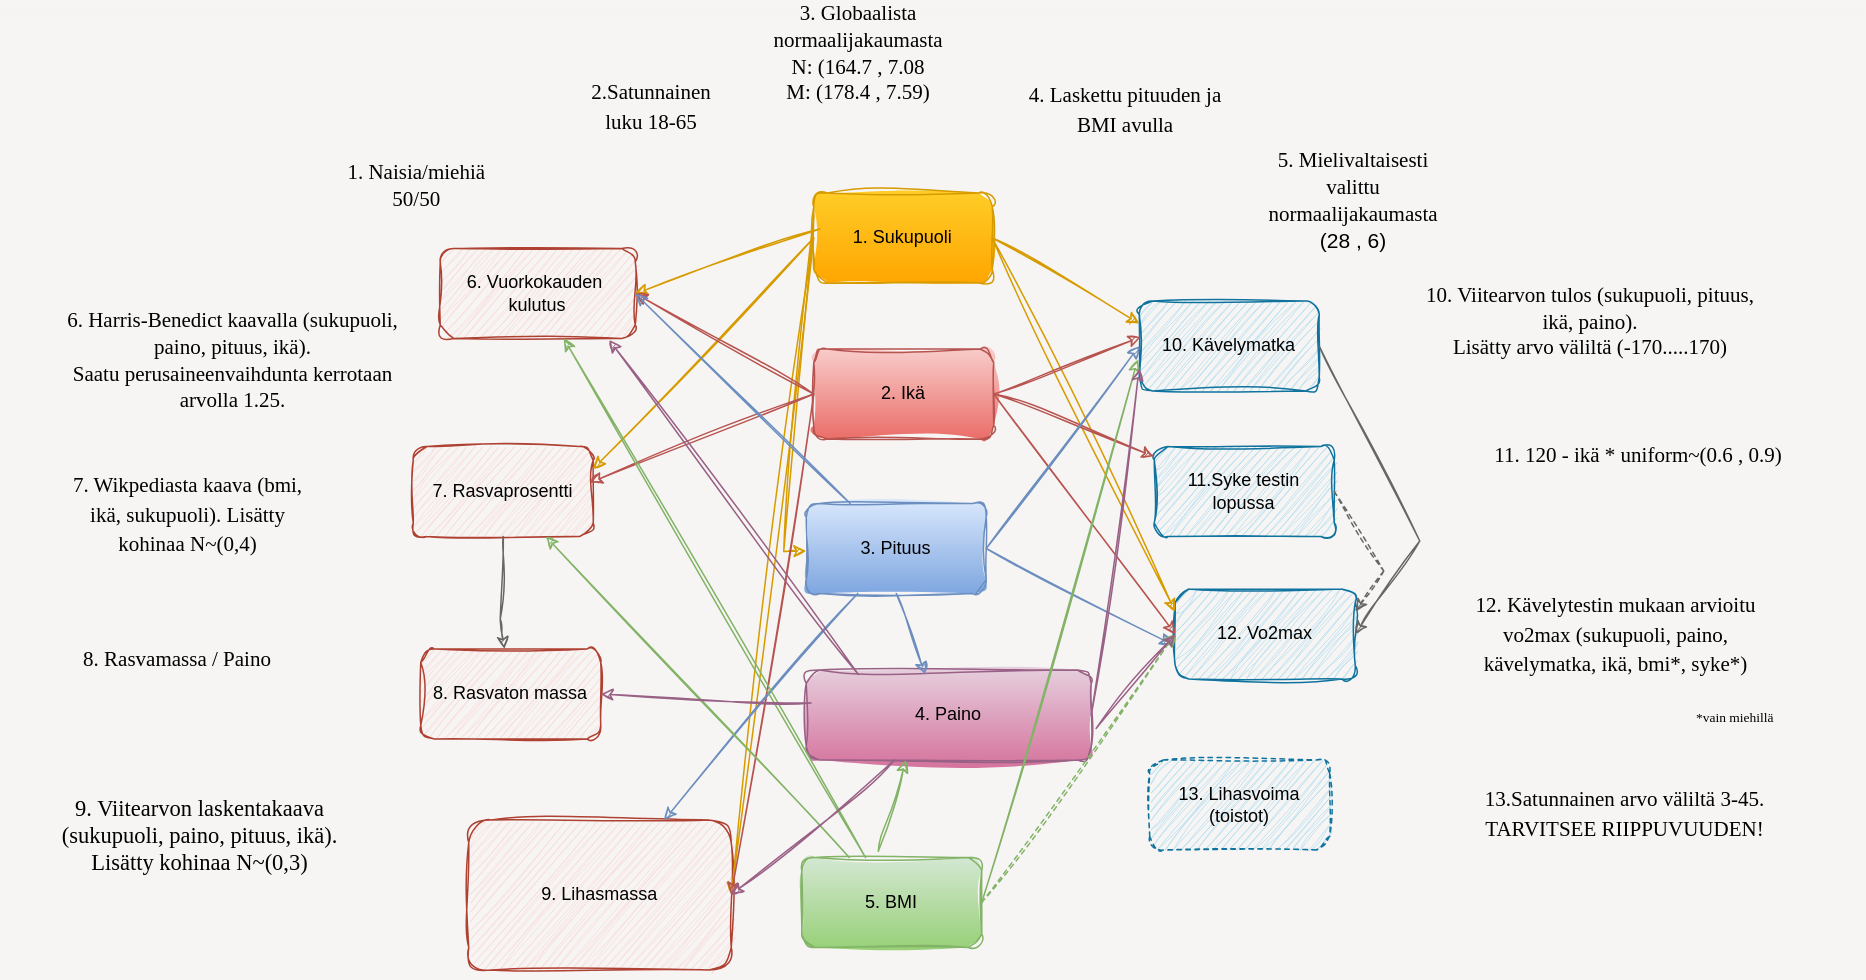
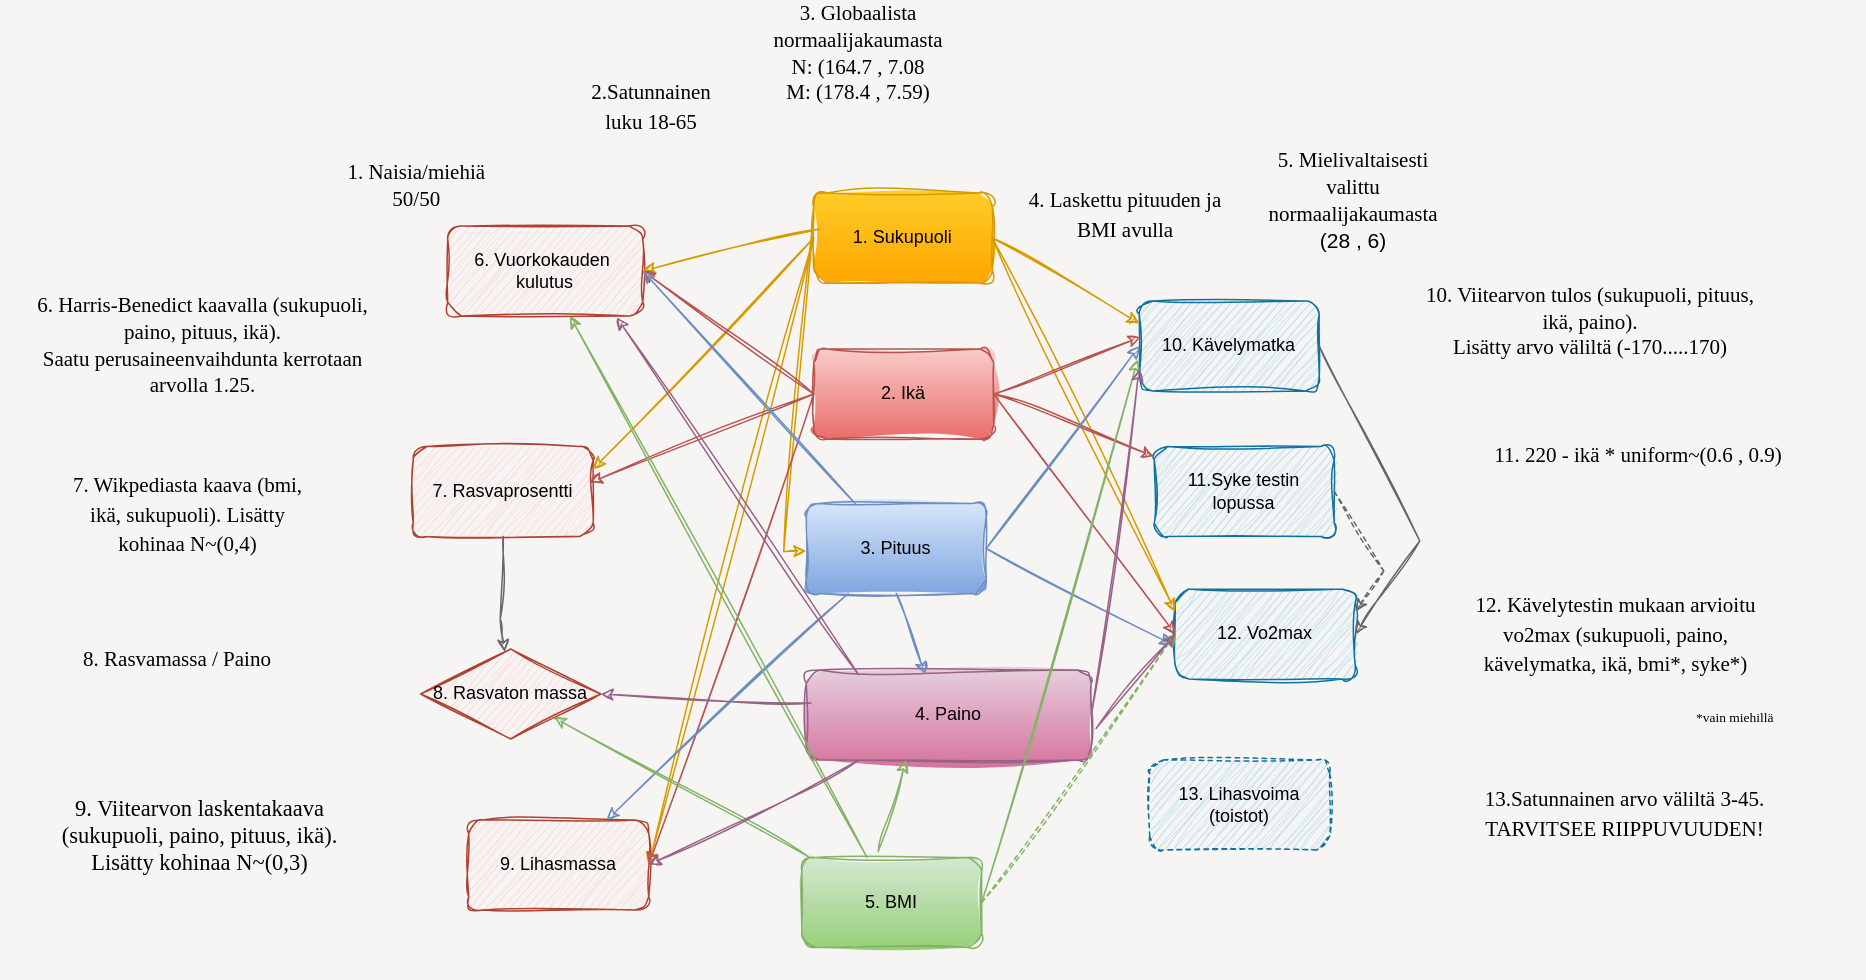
(1126, 109) -> (1126, 214)
(538, 293) -> (545, 271)
(233, 361) -> (203, 346)
(1639, 454) -> (1639, 454)
(511, 694) -> (511, 694)
(699, 699) -> (661, 776)
(600, 895) -> (559, 865)
